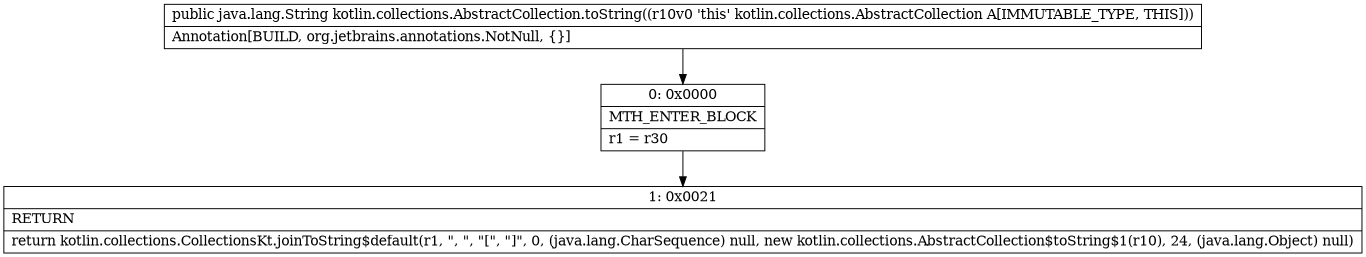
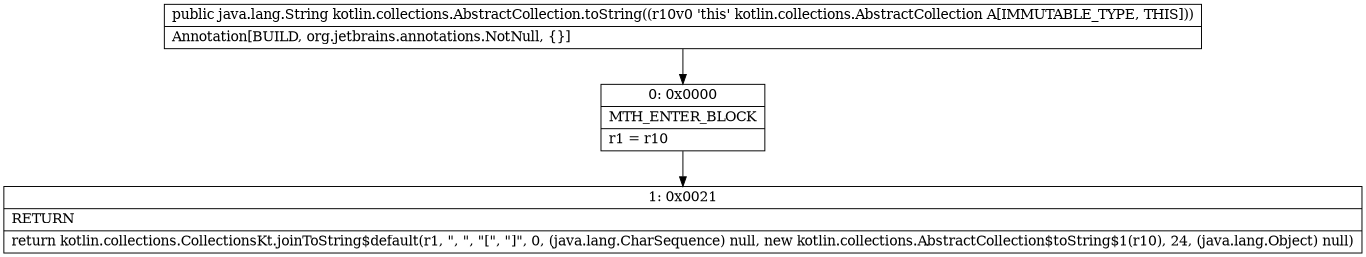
(639, 139) -> (639, 139)
